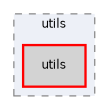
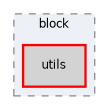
(54, 25) -> (54, 25)
